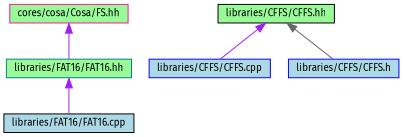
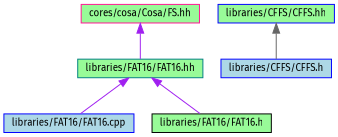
(276, 14) -> (276, 14)
(210, 68) -> none
(69, 123) -> (69, 123)
none -> (212, 123)
